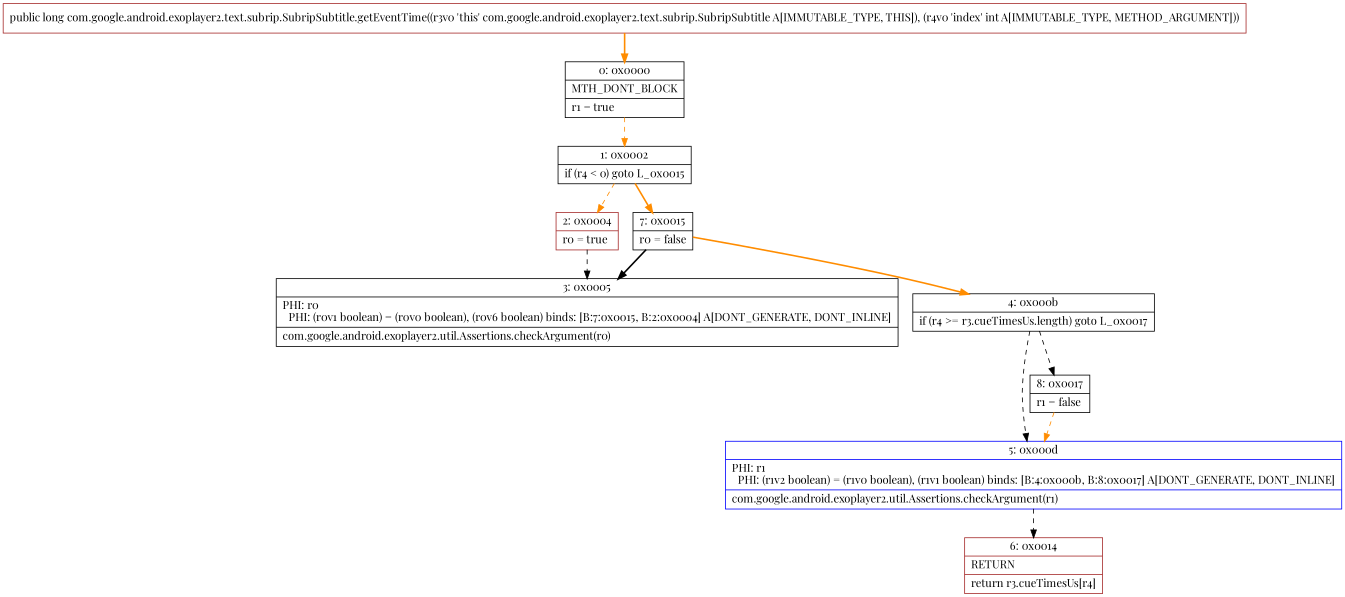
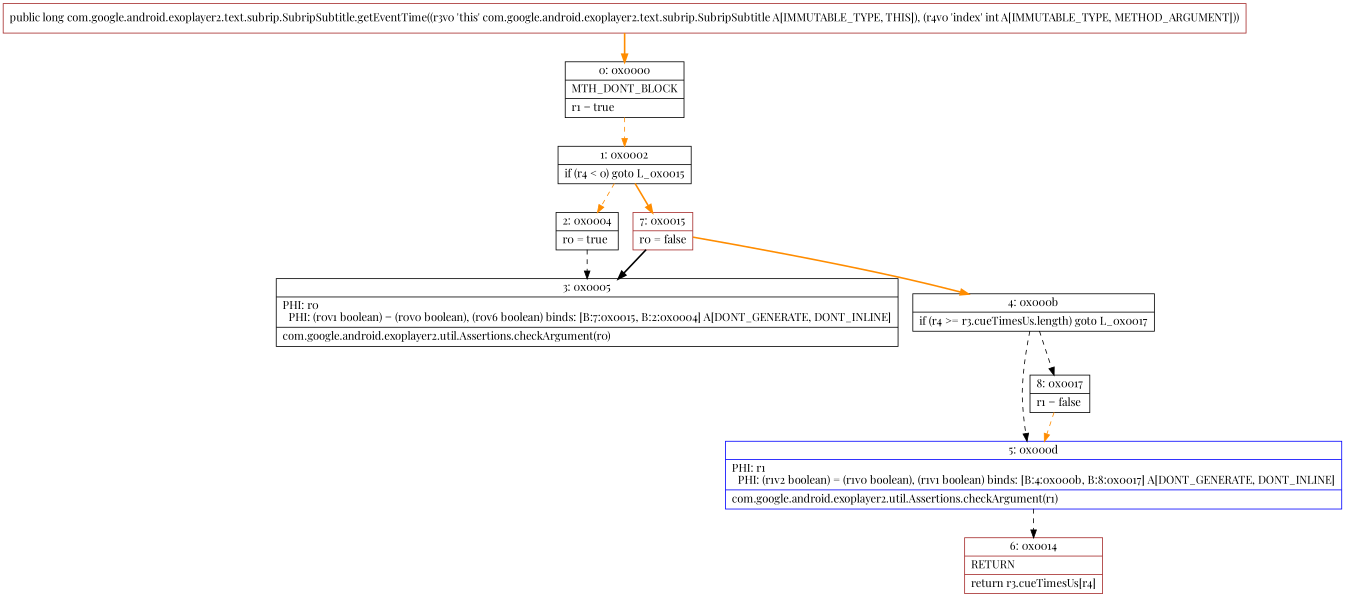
(587, 231) -> (587, 231)
(663, 231) -> (663, 231)
